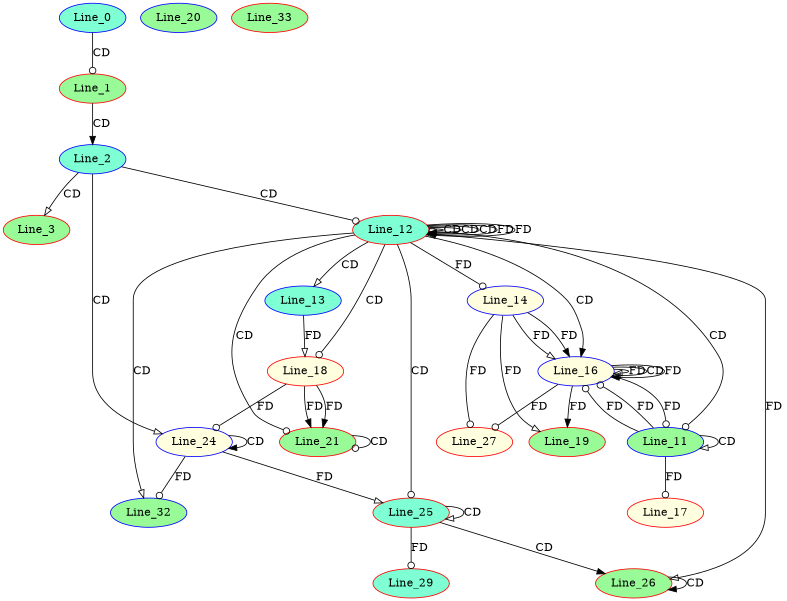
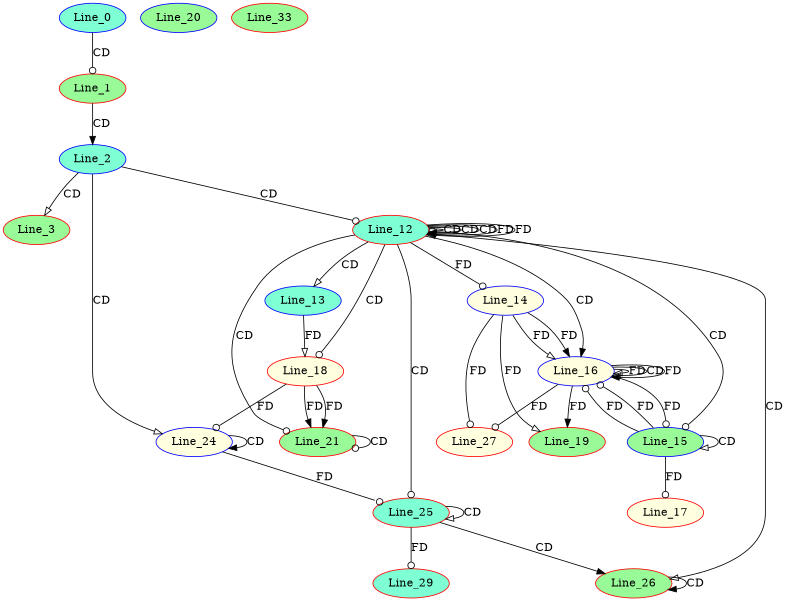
(774, 407) -> (774, 407)
(665, 442) -> (665, 442)
(299, 476) -> (299, 476)
(149, 513) -> none
